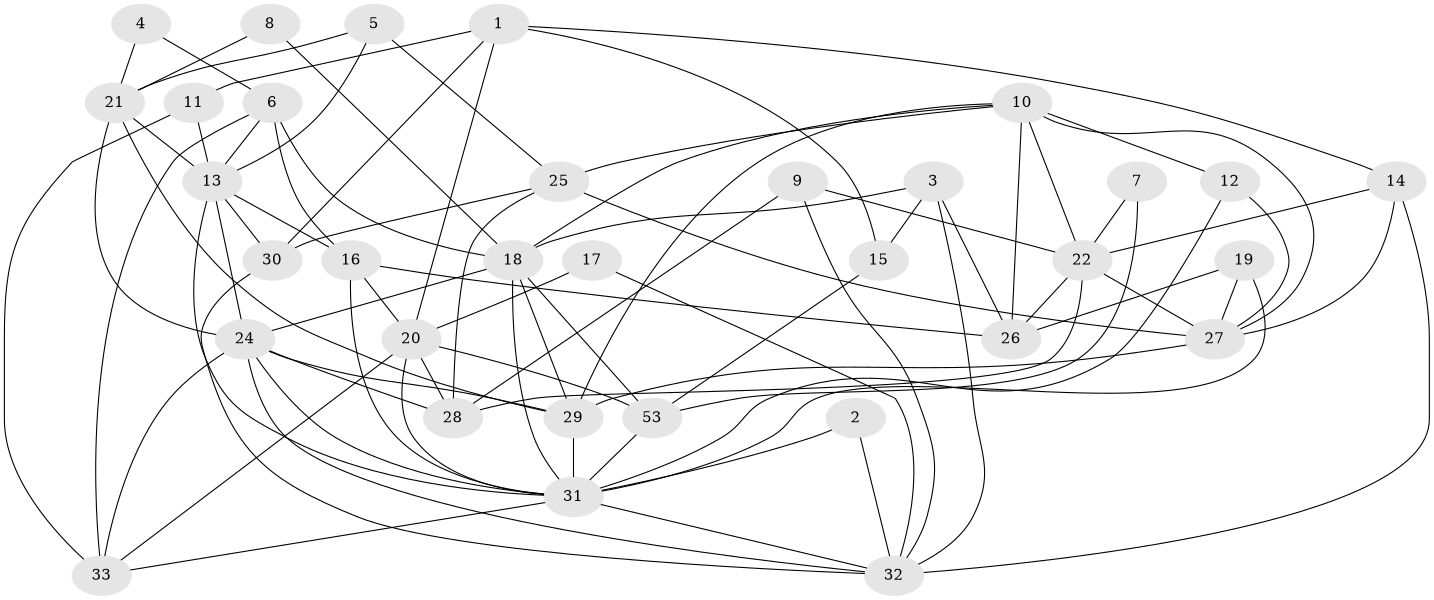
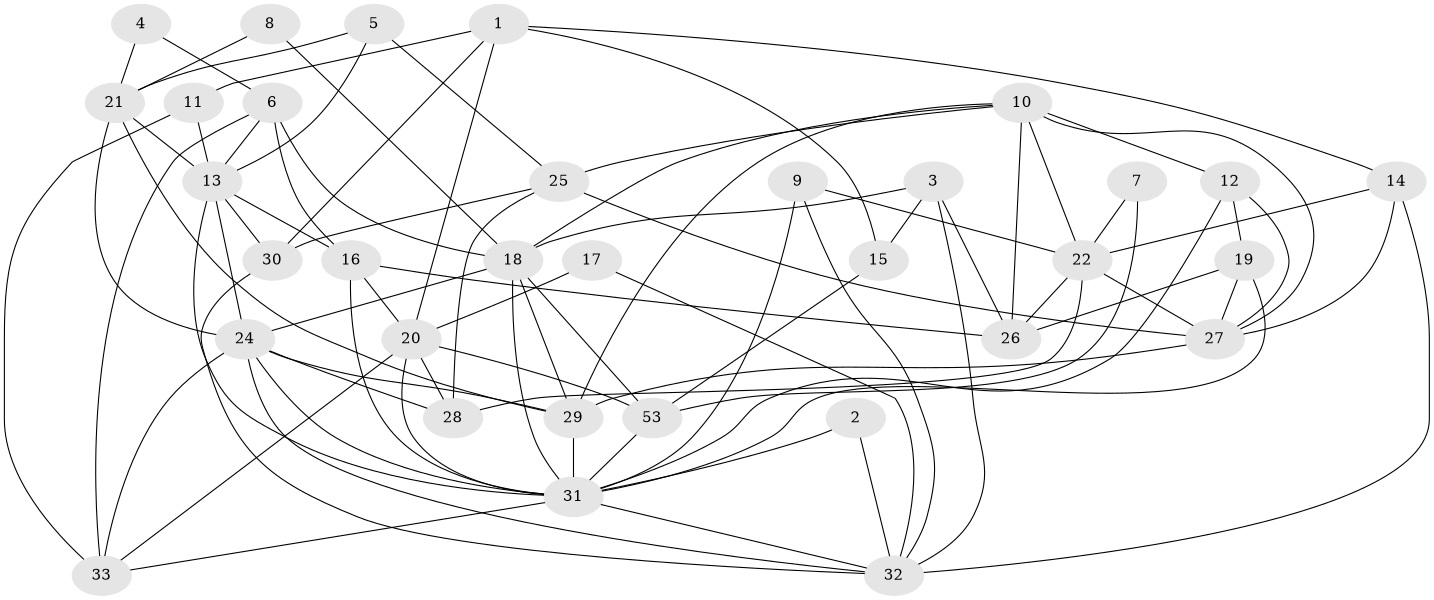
none -> (1236, 215)
(618, 305) -> (740, 366)
